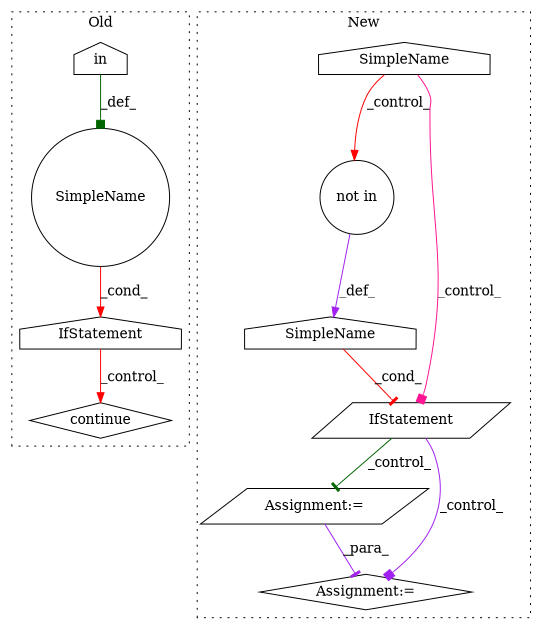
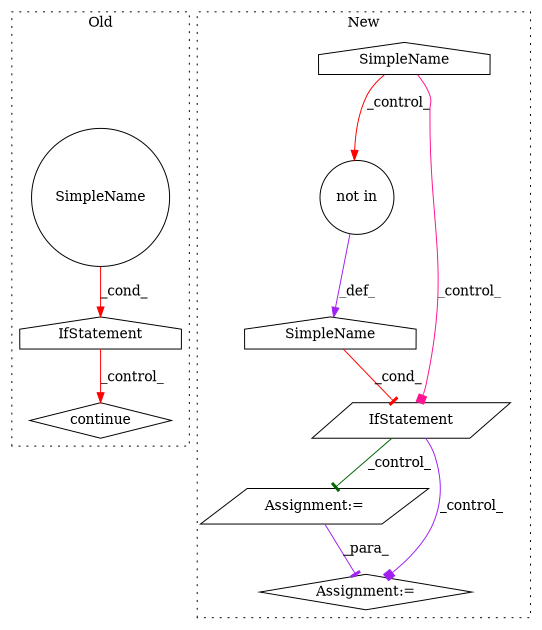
(101, 60) -> none
